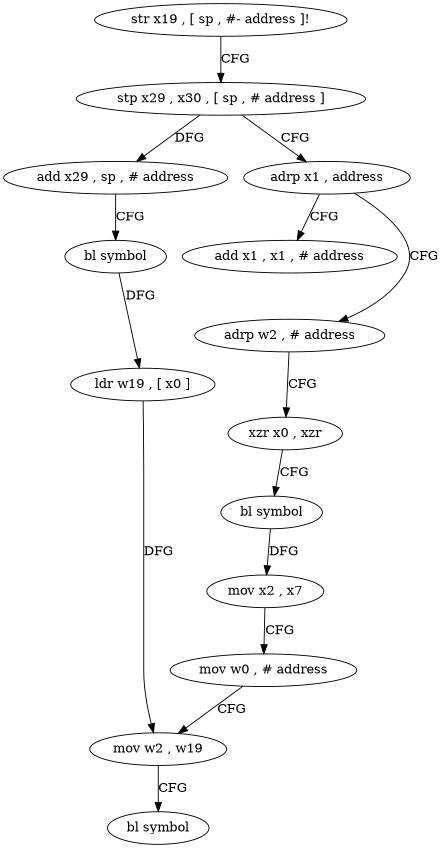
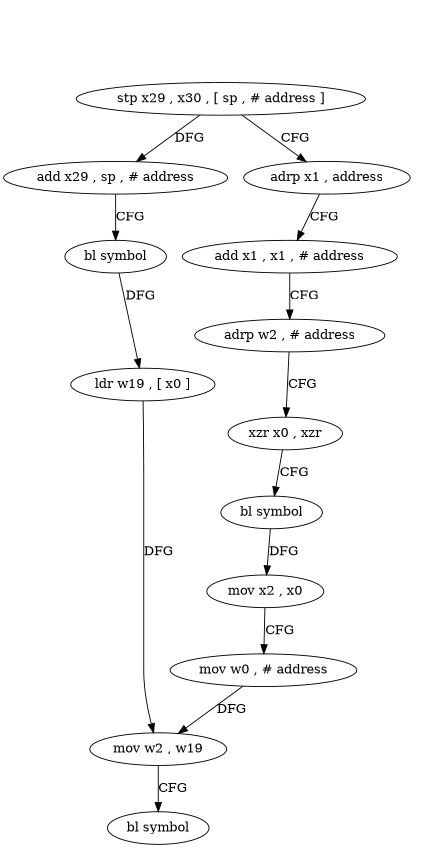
(221, 20) -> none
(409, 259) -> (290, 292)
(265, 591) -> (265, 591)
(232, 710) -> (232, 710)
